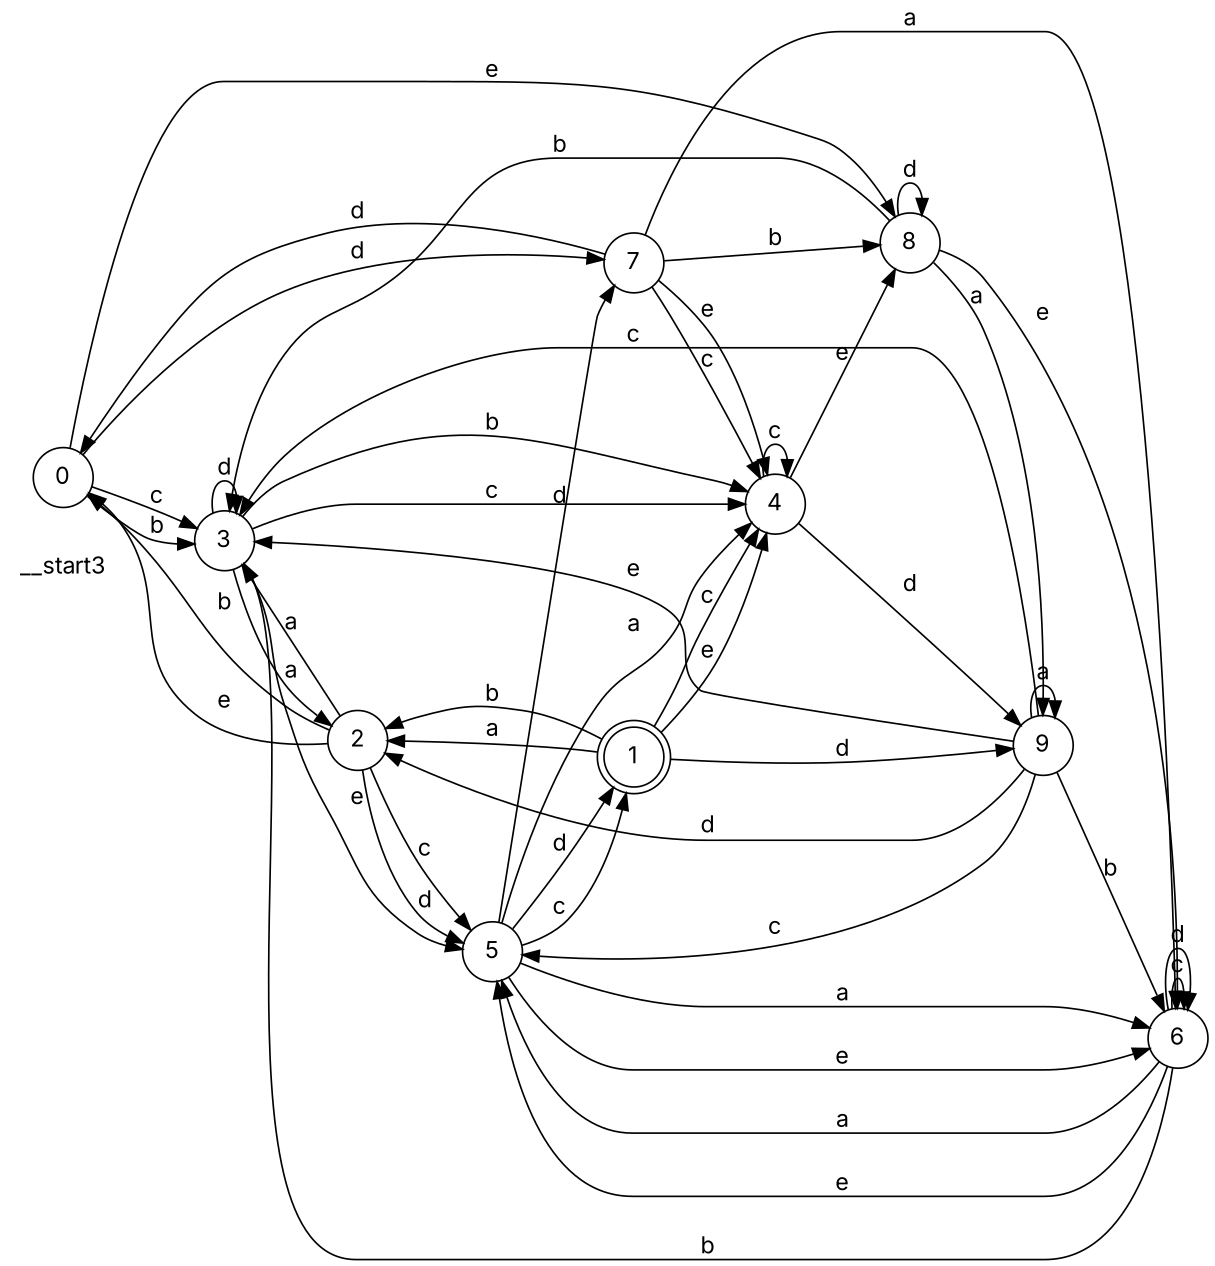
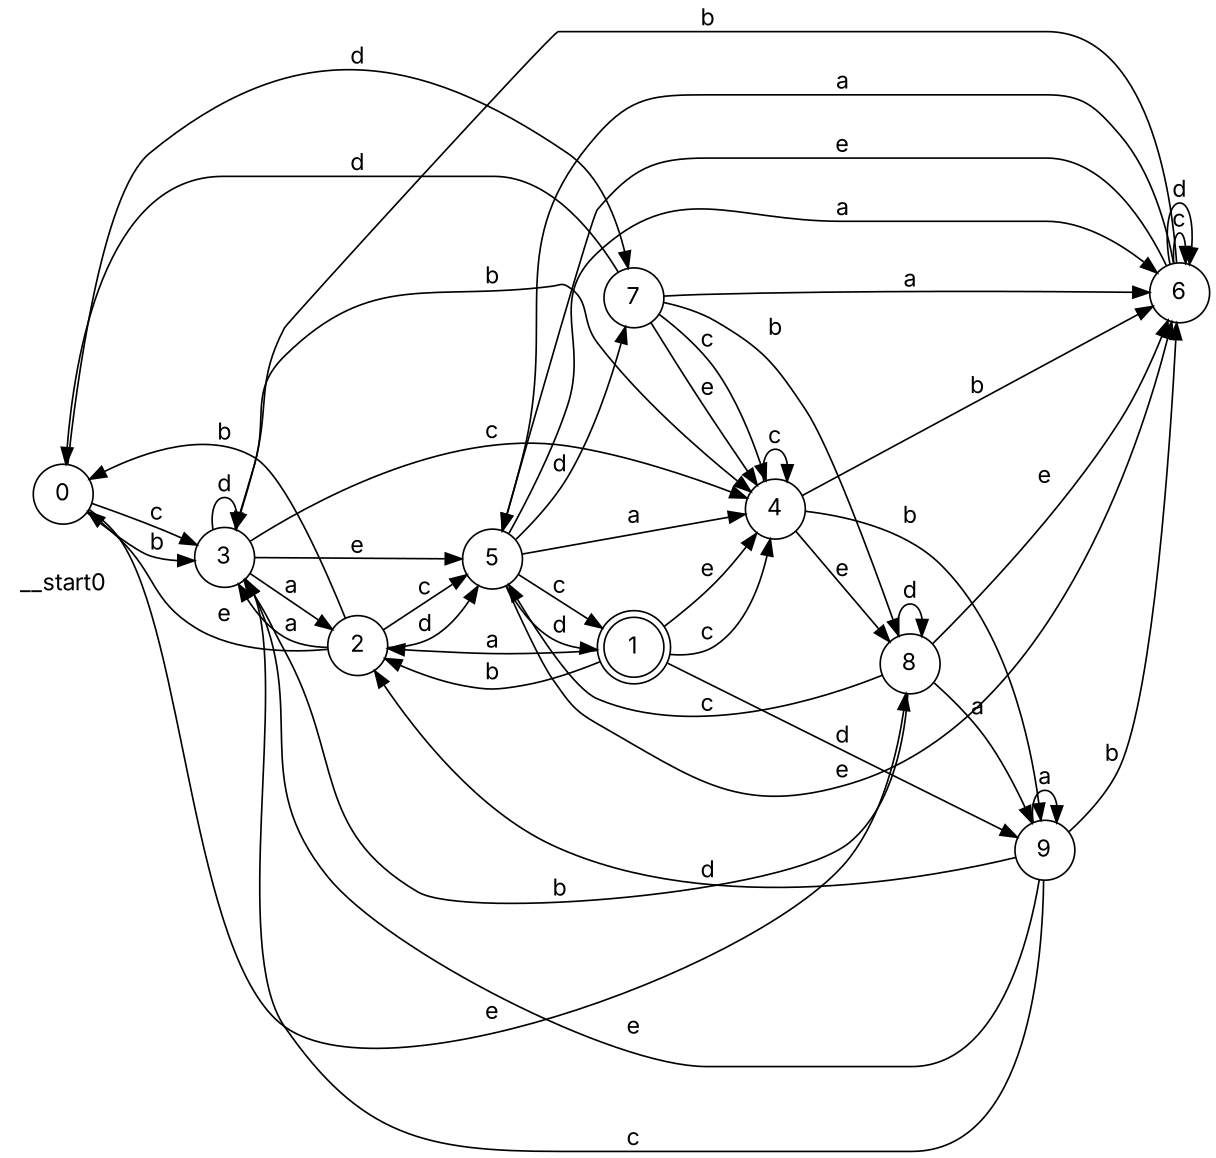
none -> (970, 405)
(63, 567) -> (63, 584)
(910, 585) -> (910, 517)
(821, 936) -> (677, 716)
